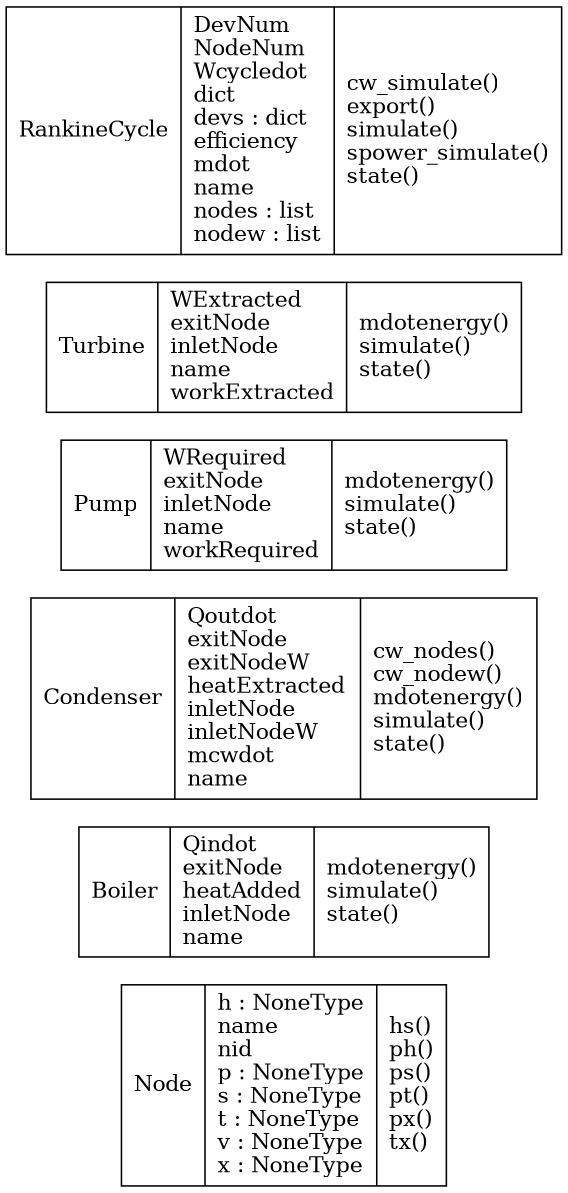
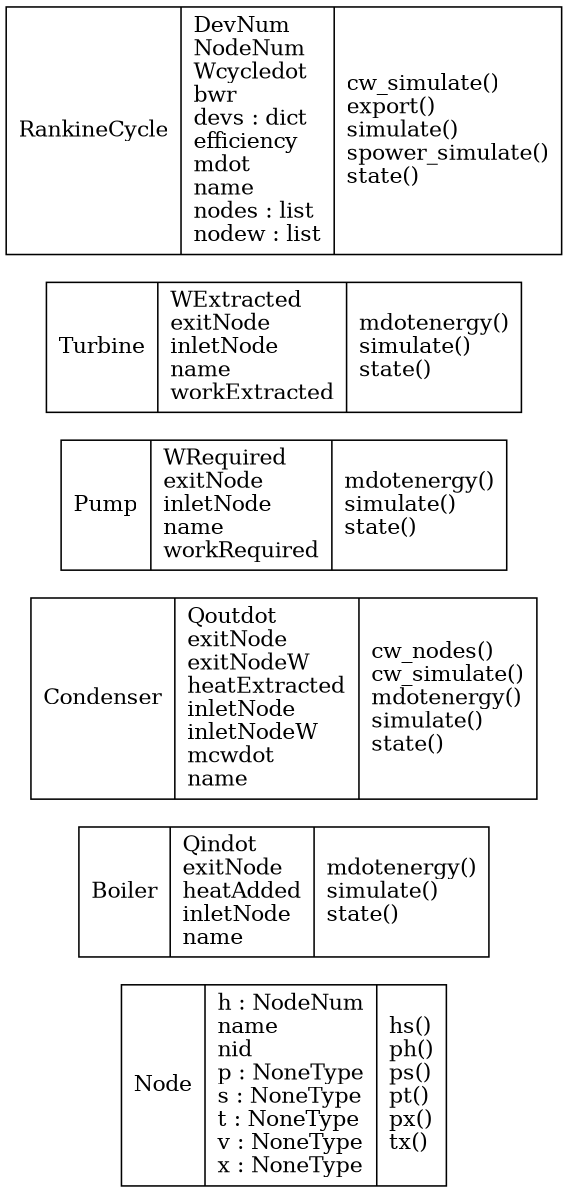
(215, 95) -> (215, 95)
(438, 675) -> (448, 675)
(291, 1003) -> (291, 1003)
